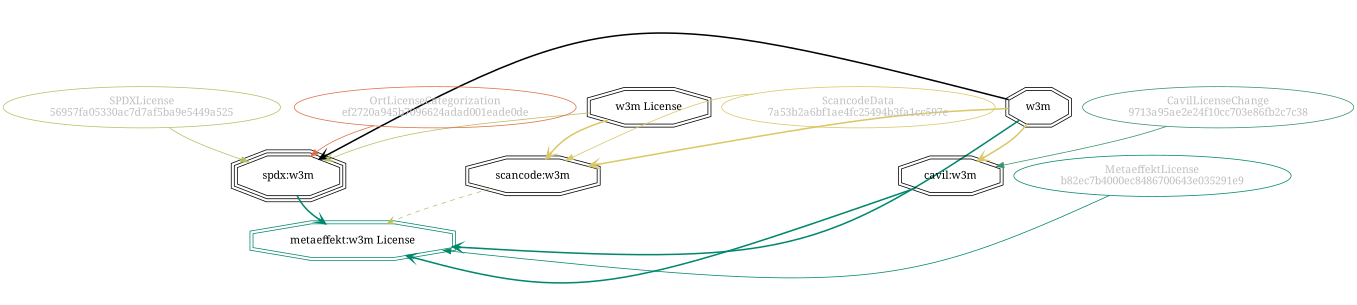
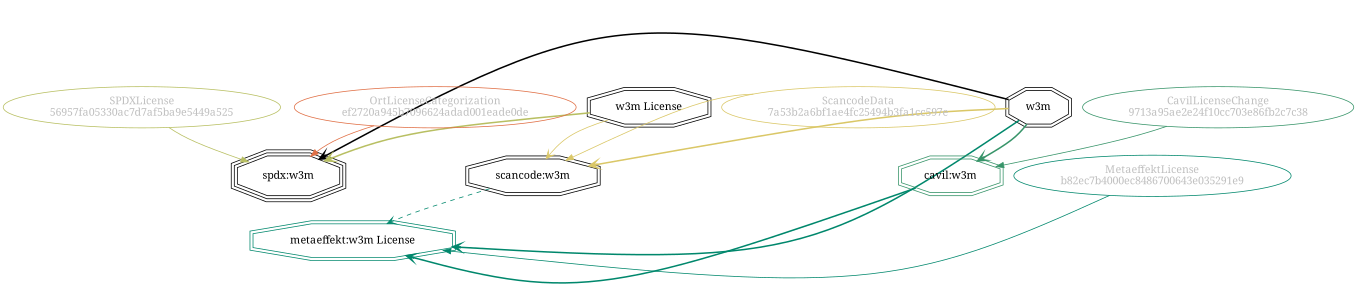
(459, 127) -> (459, 127)
(577, 132) -> (577, 132)
(1007, 143) -> (1007, 143)
(951, 176) -> (951, 176)
(442, 203) -> (442, 203)
(307, 209) -> none
